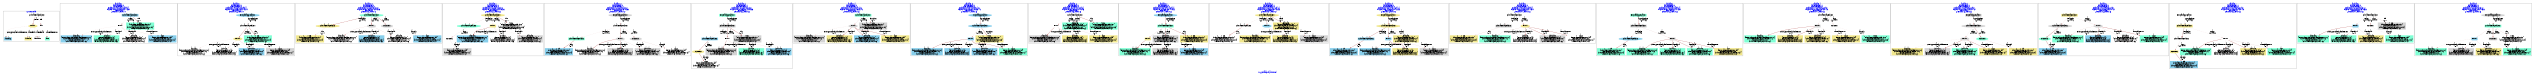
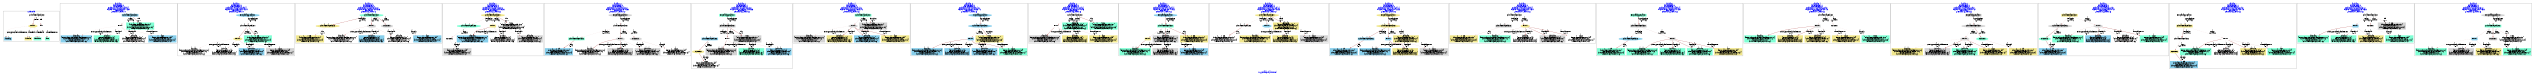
(31, 12) -> (31, 12)
(38, 39) -> (38, 39)
